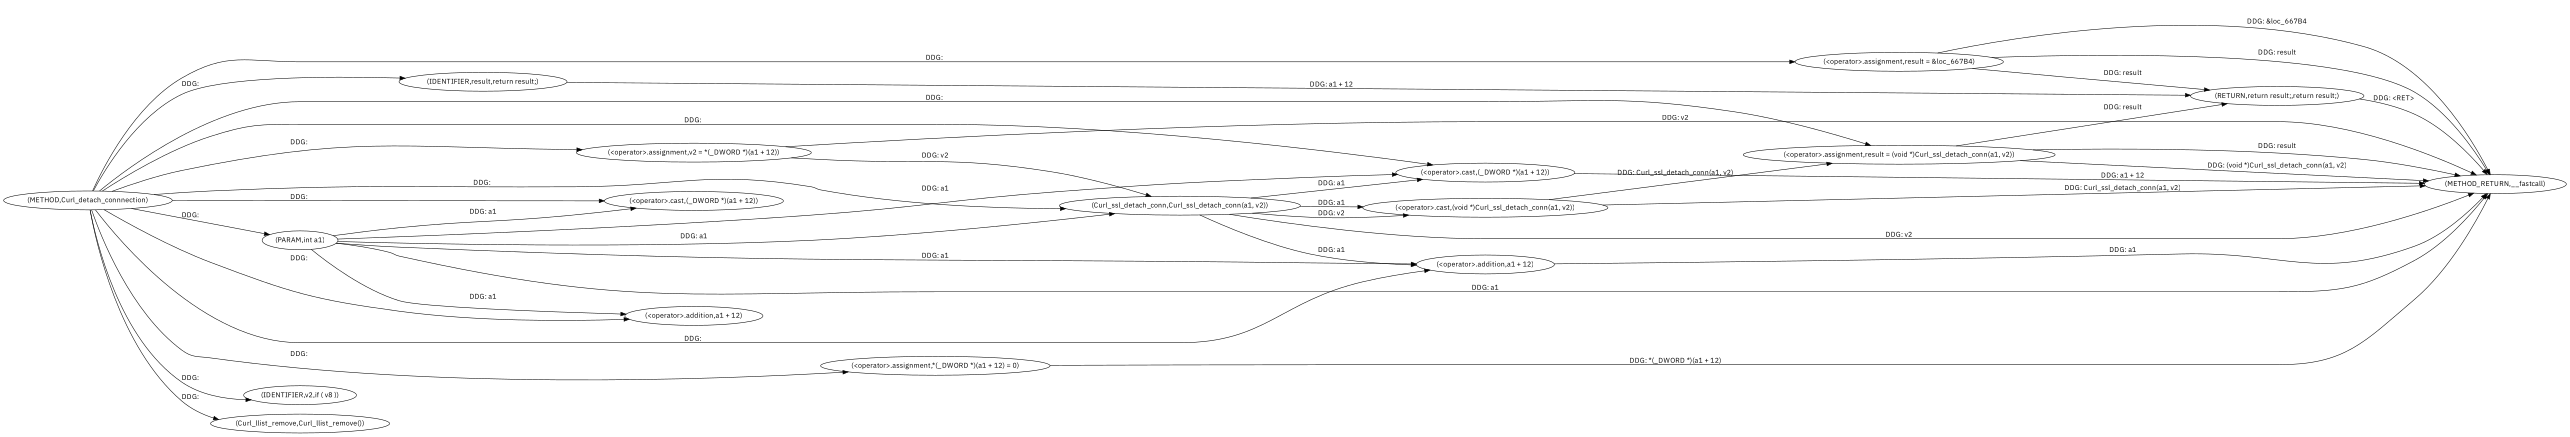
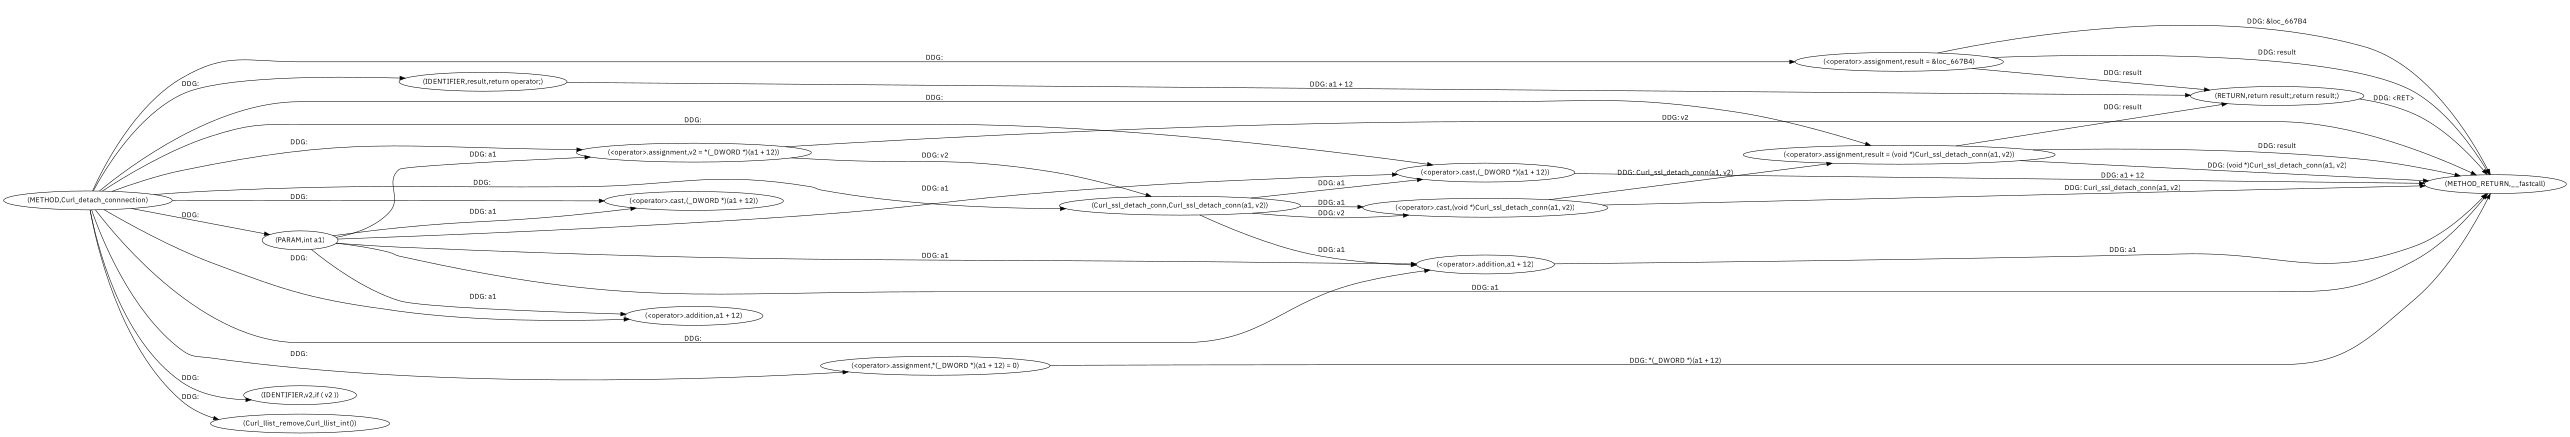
(483, 82) -> (483, 82)
(1851, 239) -> none
(724, 243) -> (439, 165)
(300, 395) -> (300, 395)
(300, 424) -> (300, 424)
